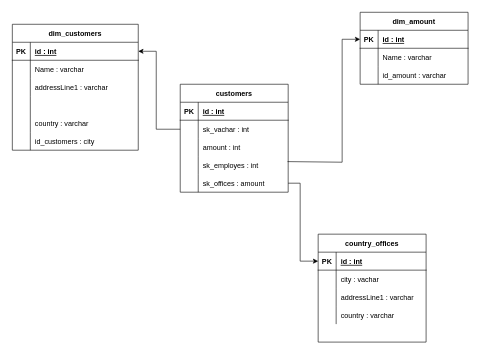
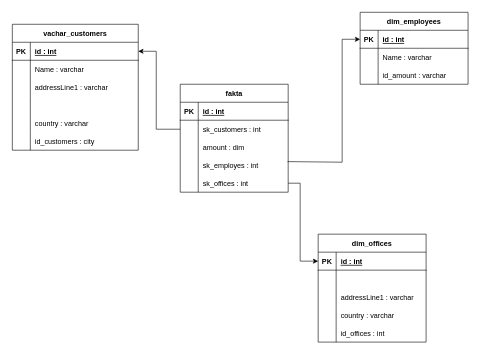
(414, 22) -> (414, 22)
(75, 34) -> (75, 34)
(234, 94) -> (234, 94)
(229, 130) -> (235, 130)
(223, 148) -> (223, 148)
(237, 184) -> (230, 184)
(372, 244) -> (372, 244)
(381, 279) -> none
none -> (381, 333)
